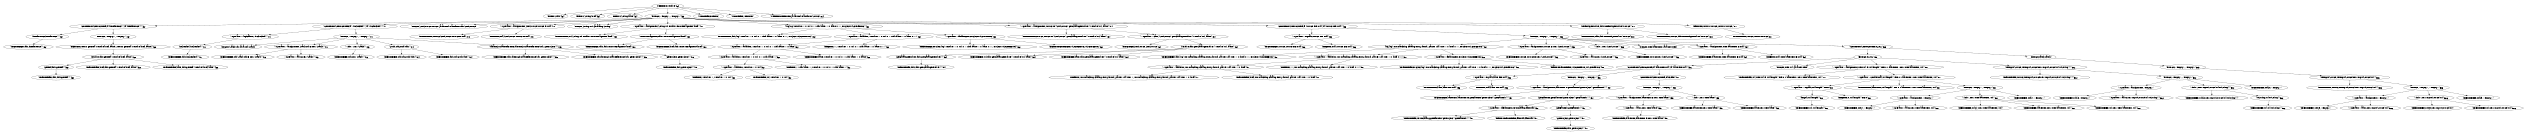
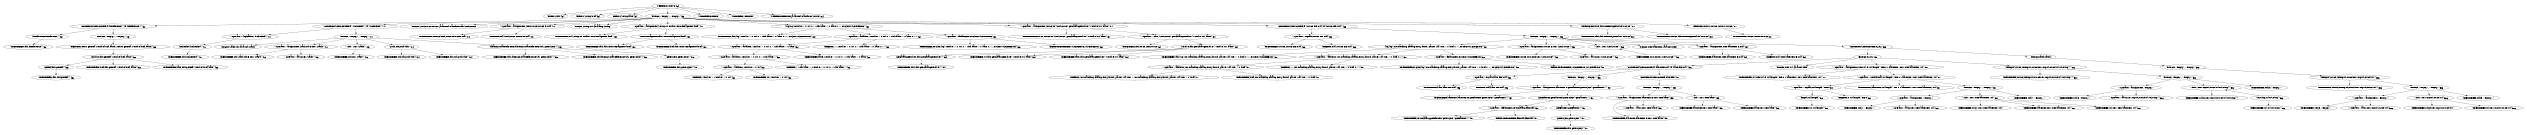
(1631, 52) -> (1634, 52)
(2240, 93) -> (2243, 93)
(1641, 113) -> (1614, 106)
